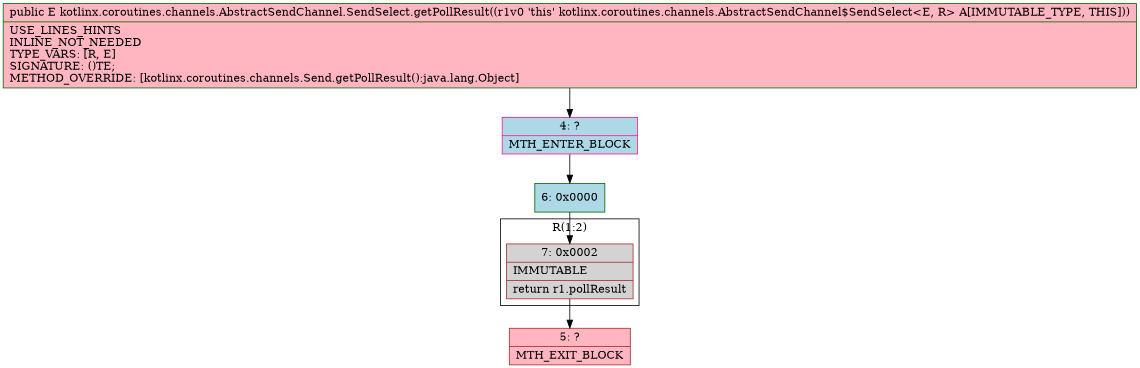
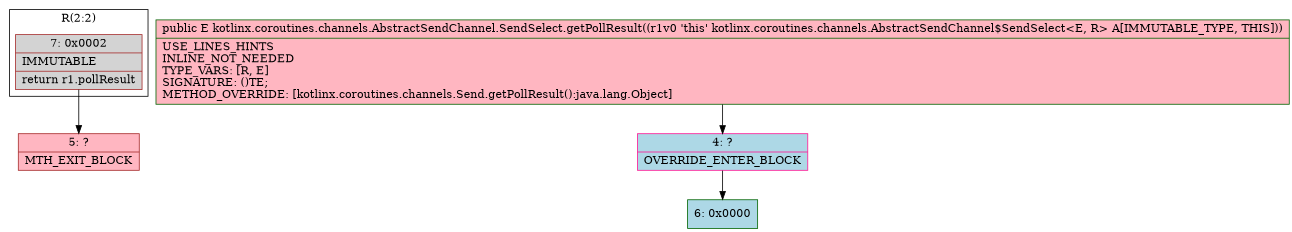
(570, 144) -> (723, 161)
(570, 224) -> none
(570, 228) -> (79, 19)
